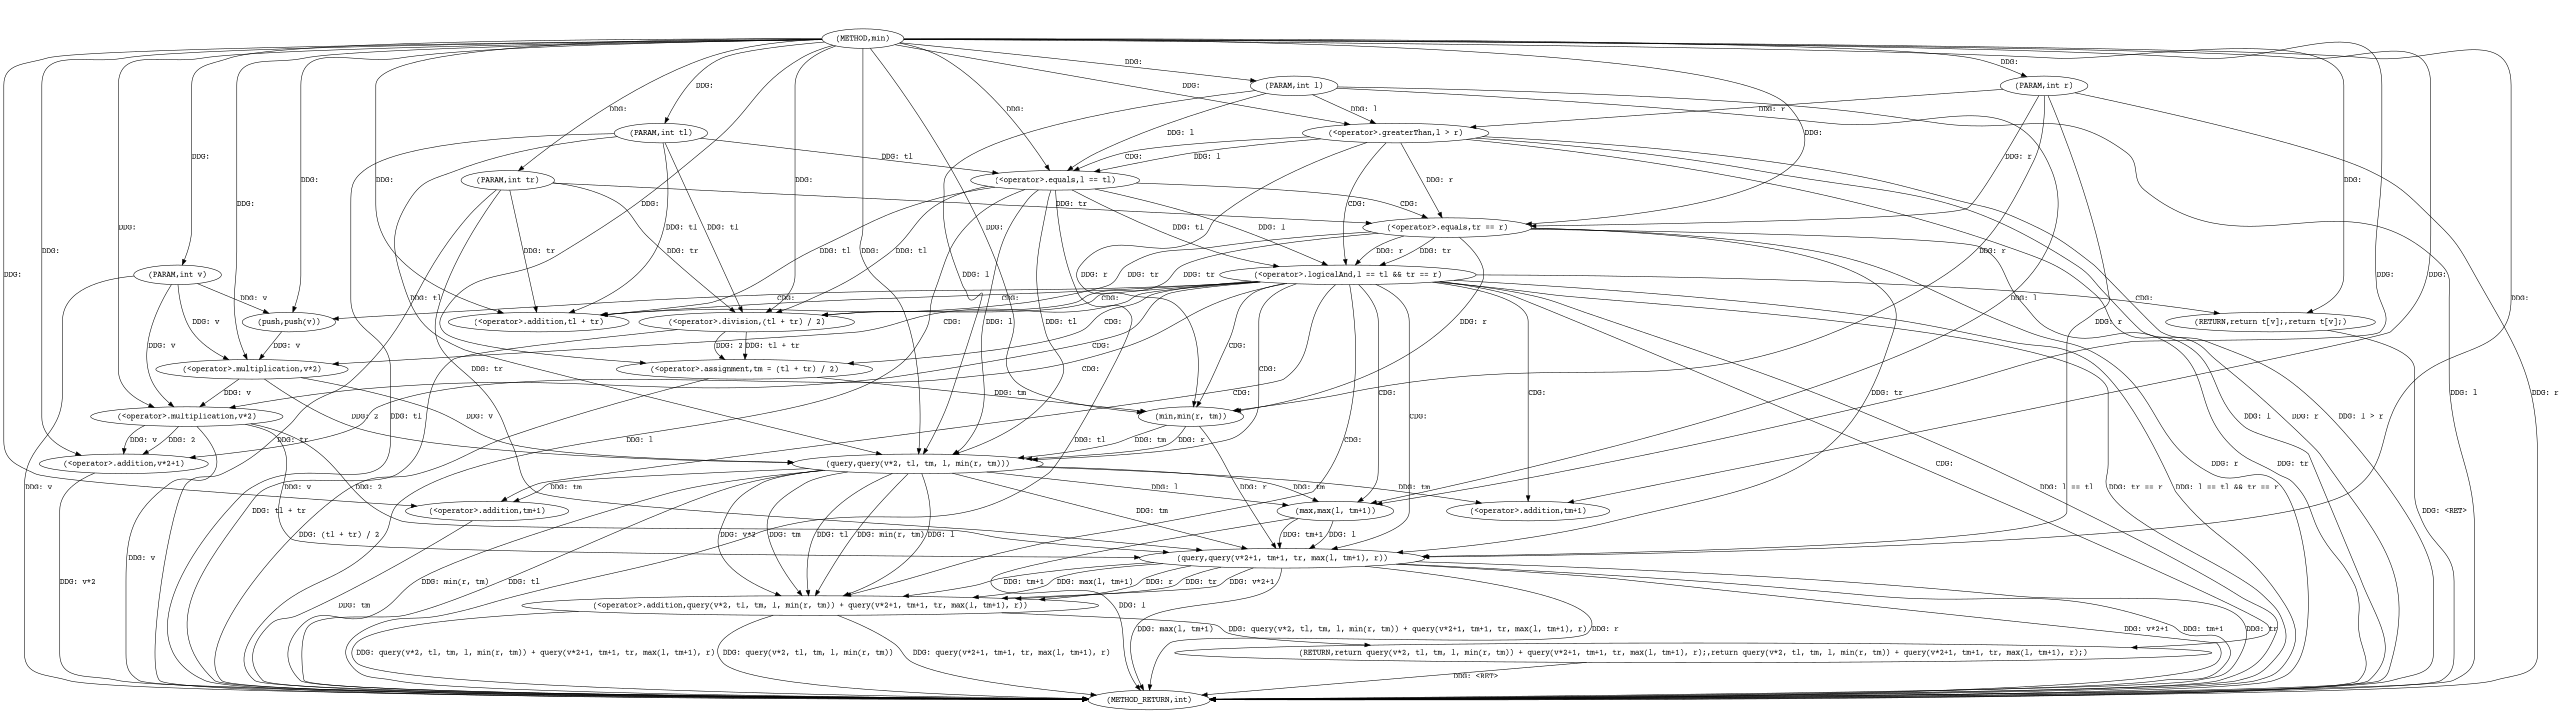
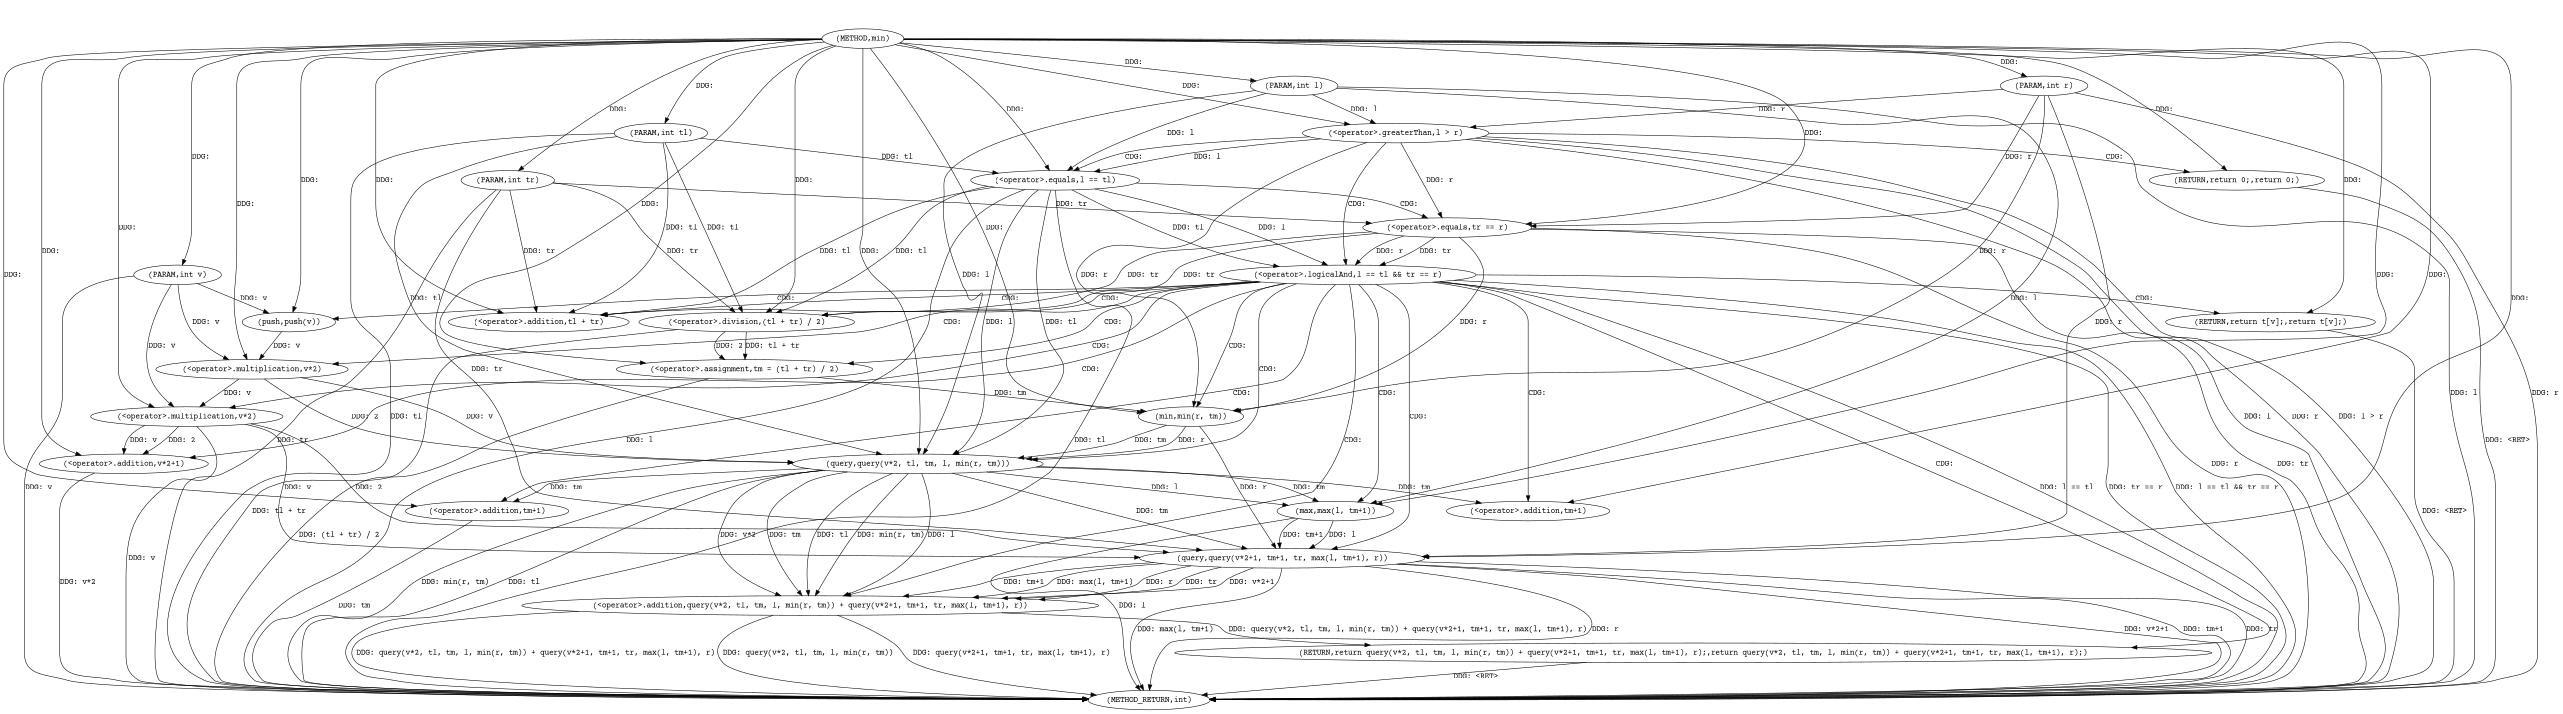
none -> (2237, 180)
(1871, 387) -> none
